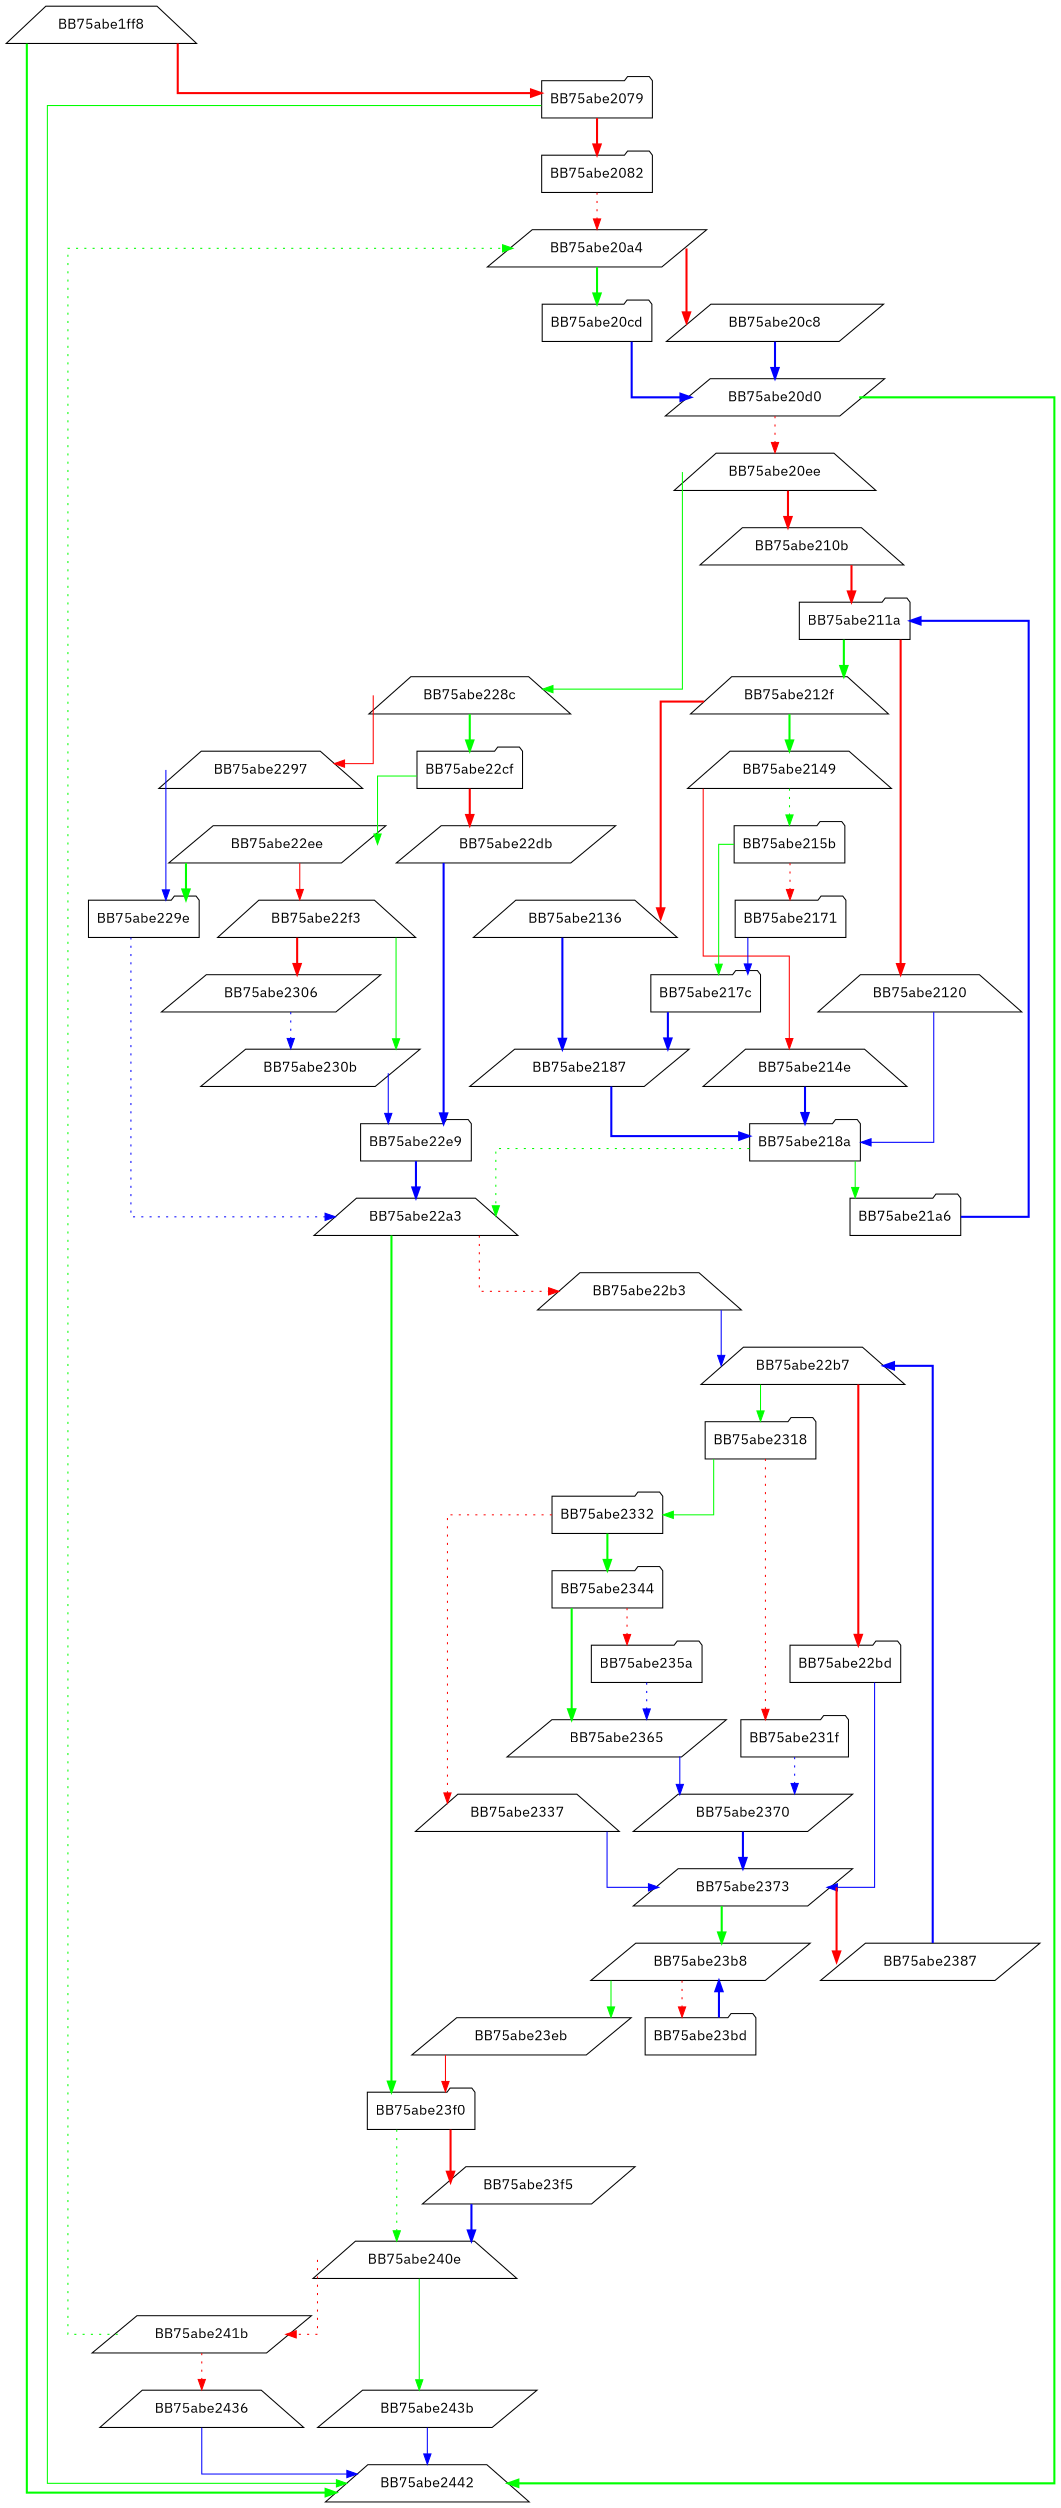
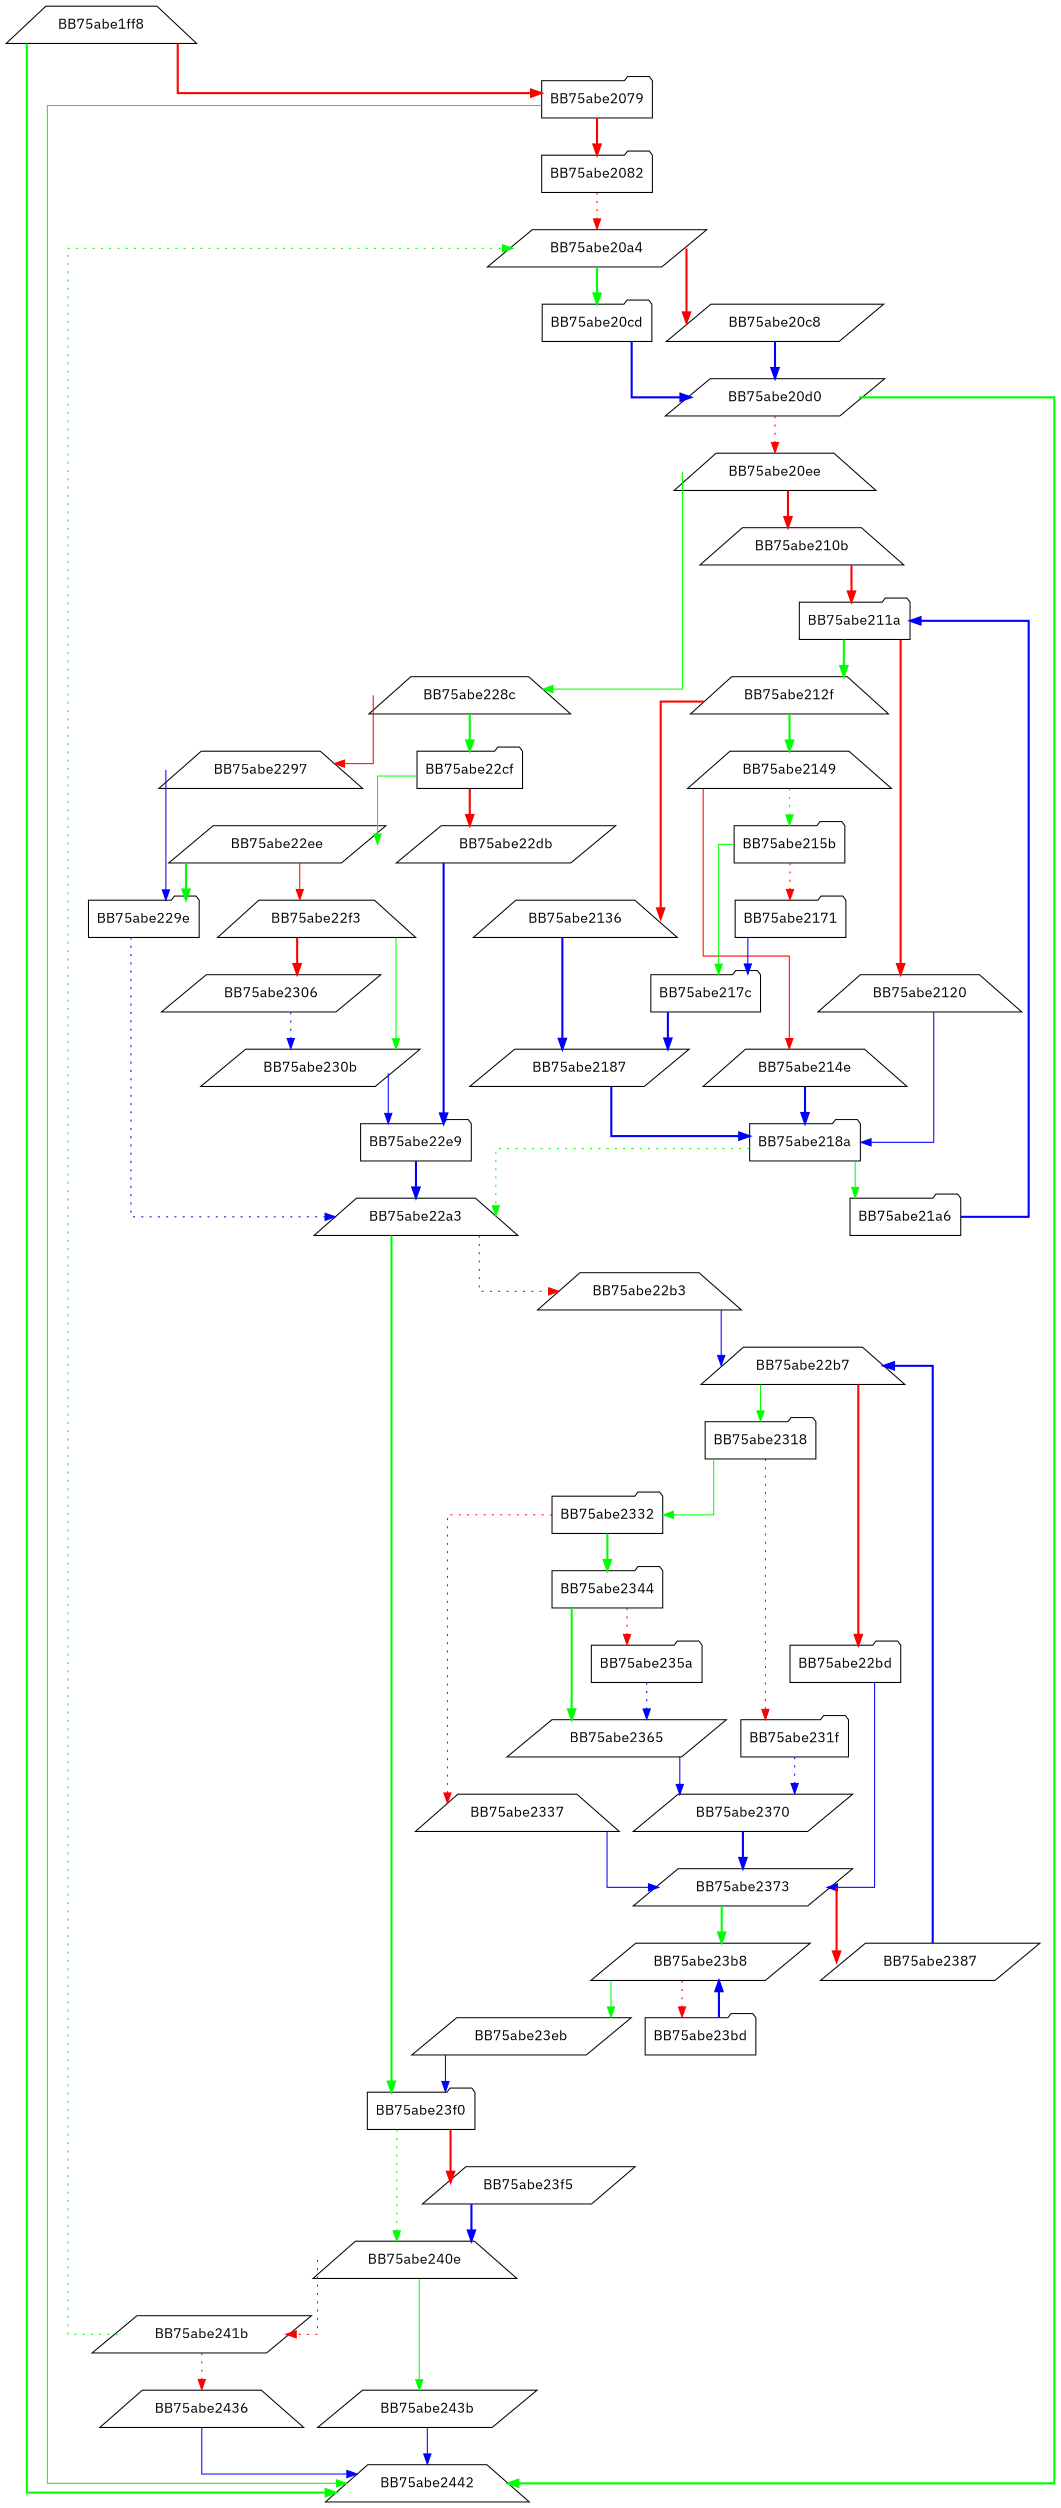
(445, 2068) -> (445, 2068)
